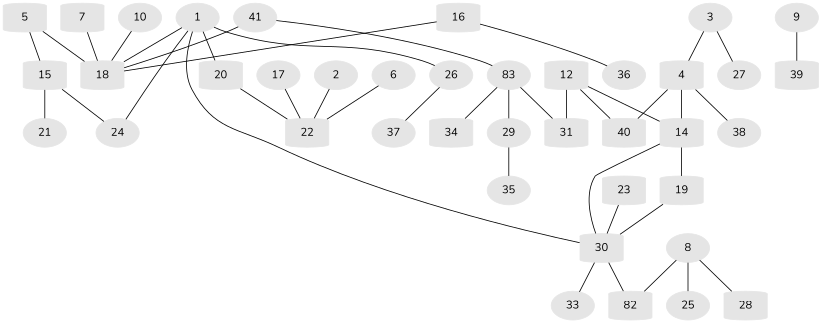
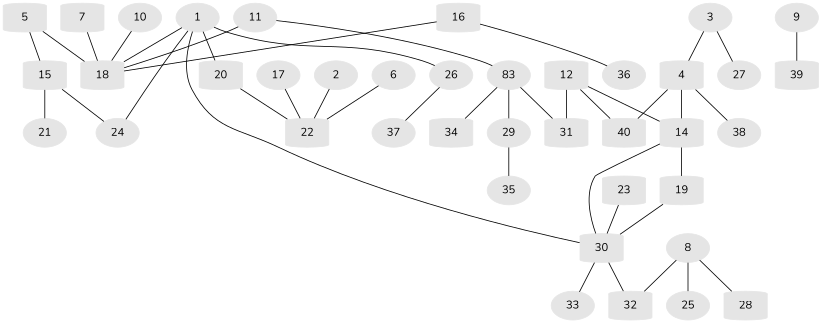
(255, 18) -> (255, 18)
(630, 306) -> (630, 306)
